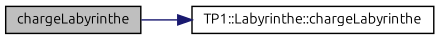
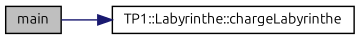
(73, 20) -> (33, 20)
